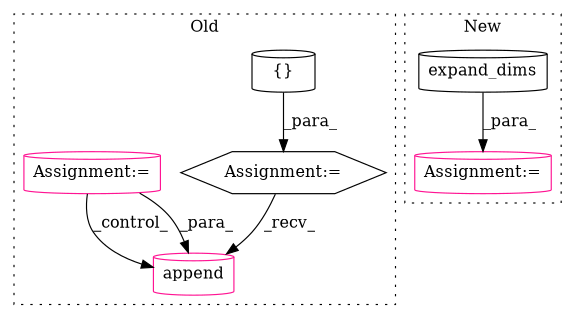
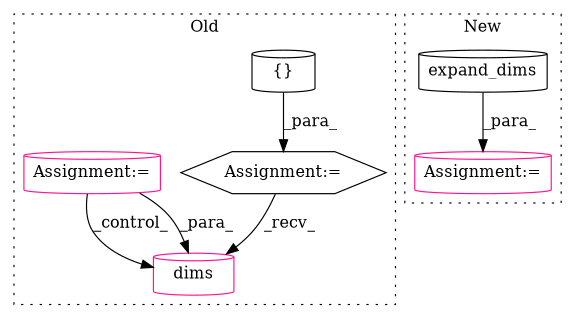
(194, 274) -> (194, 274)
